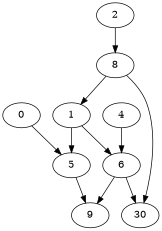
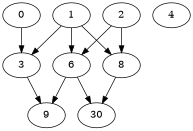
(96, 88) -> (93, 37)
(122, 137) -> (100, 37)
(72, 165) -> (22, 65)
